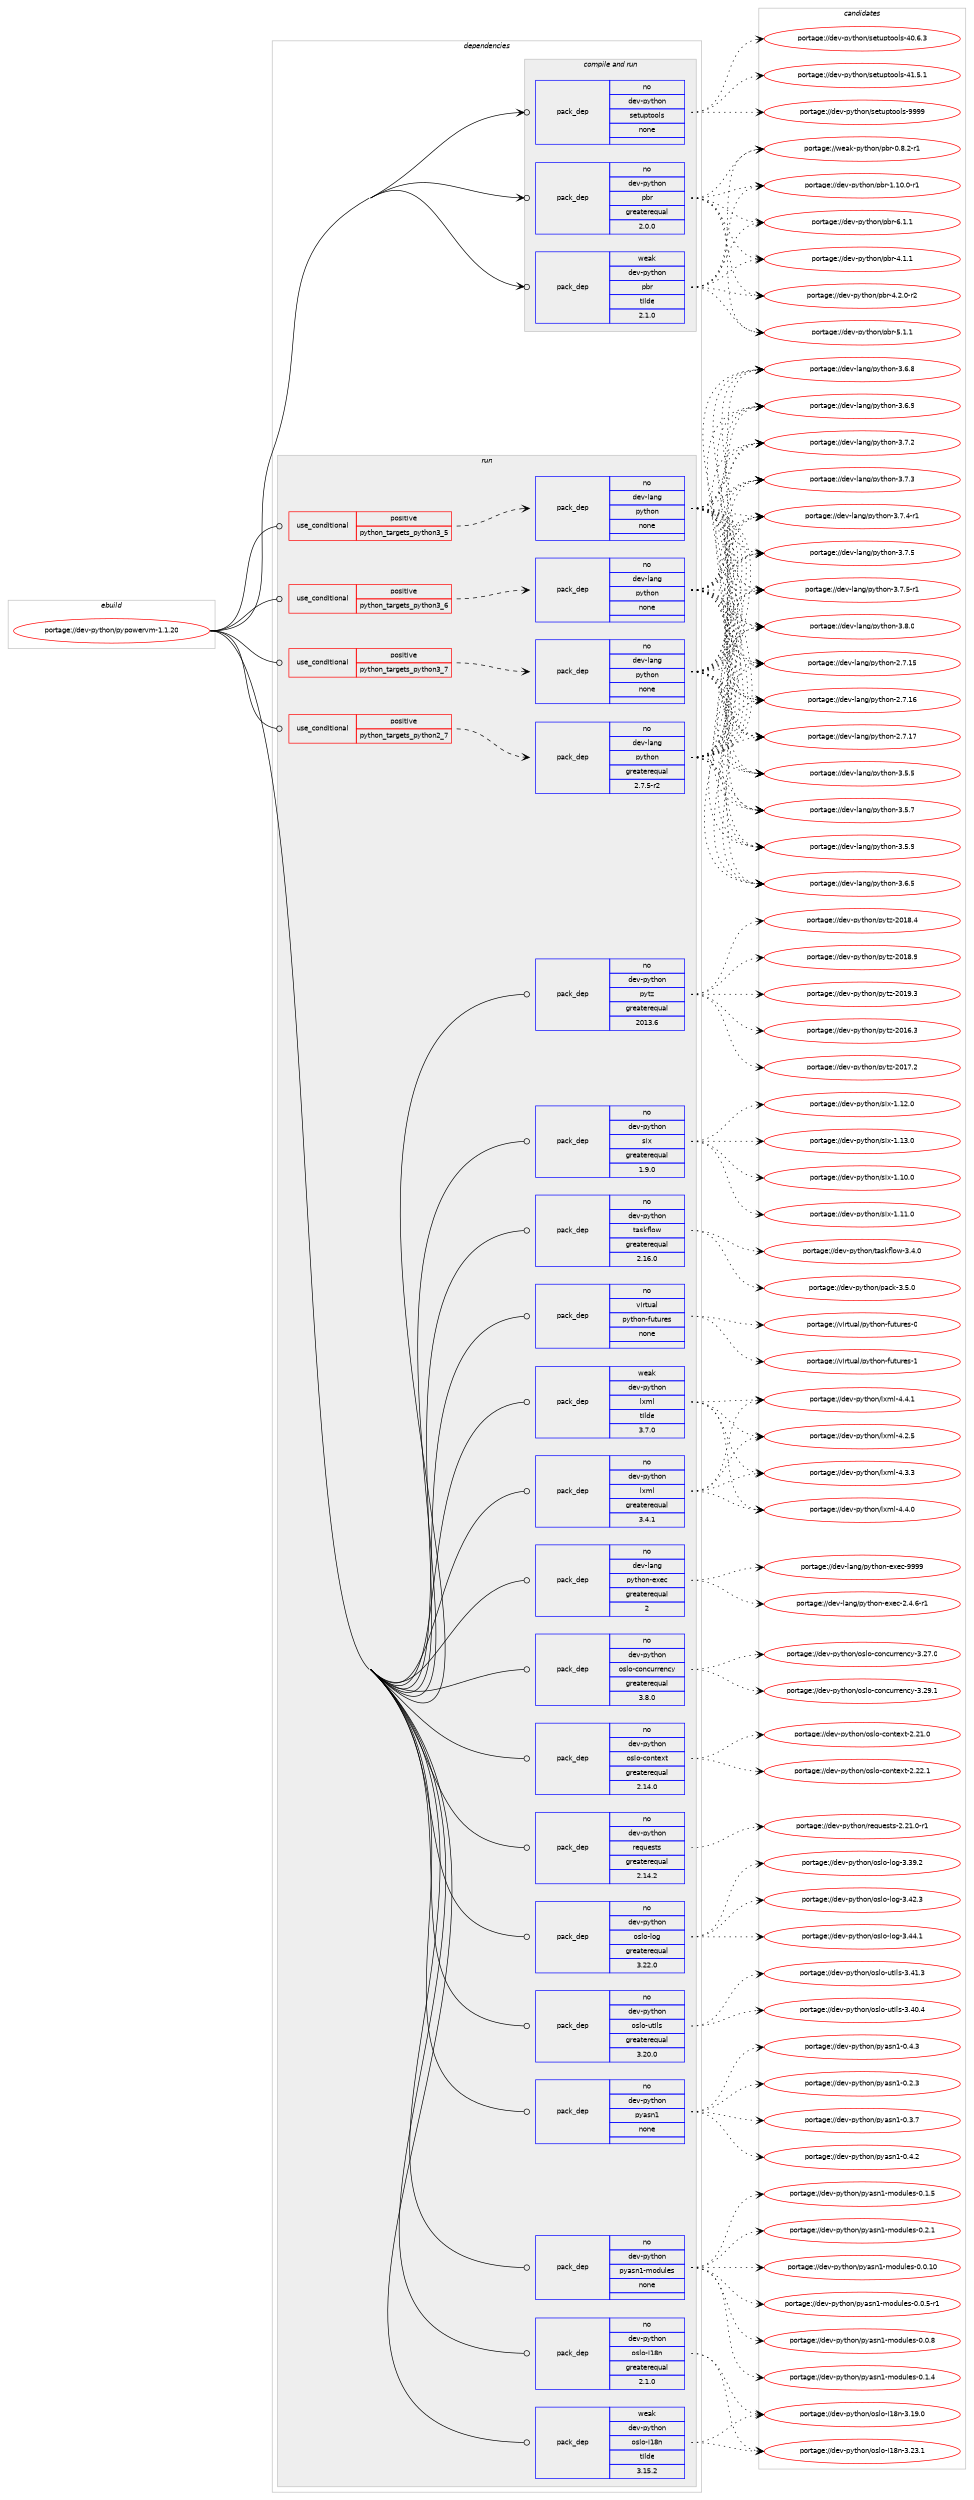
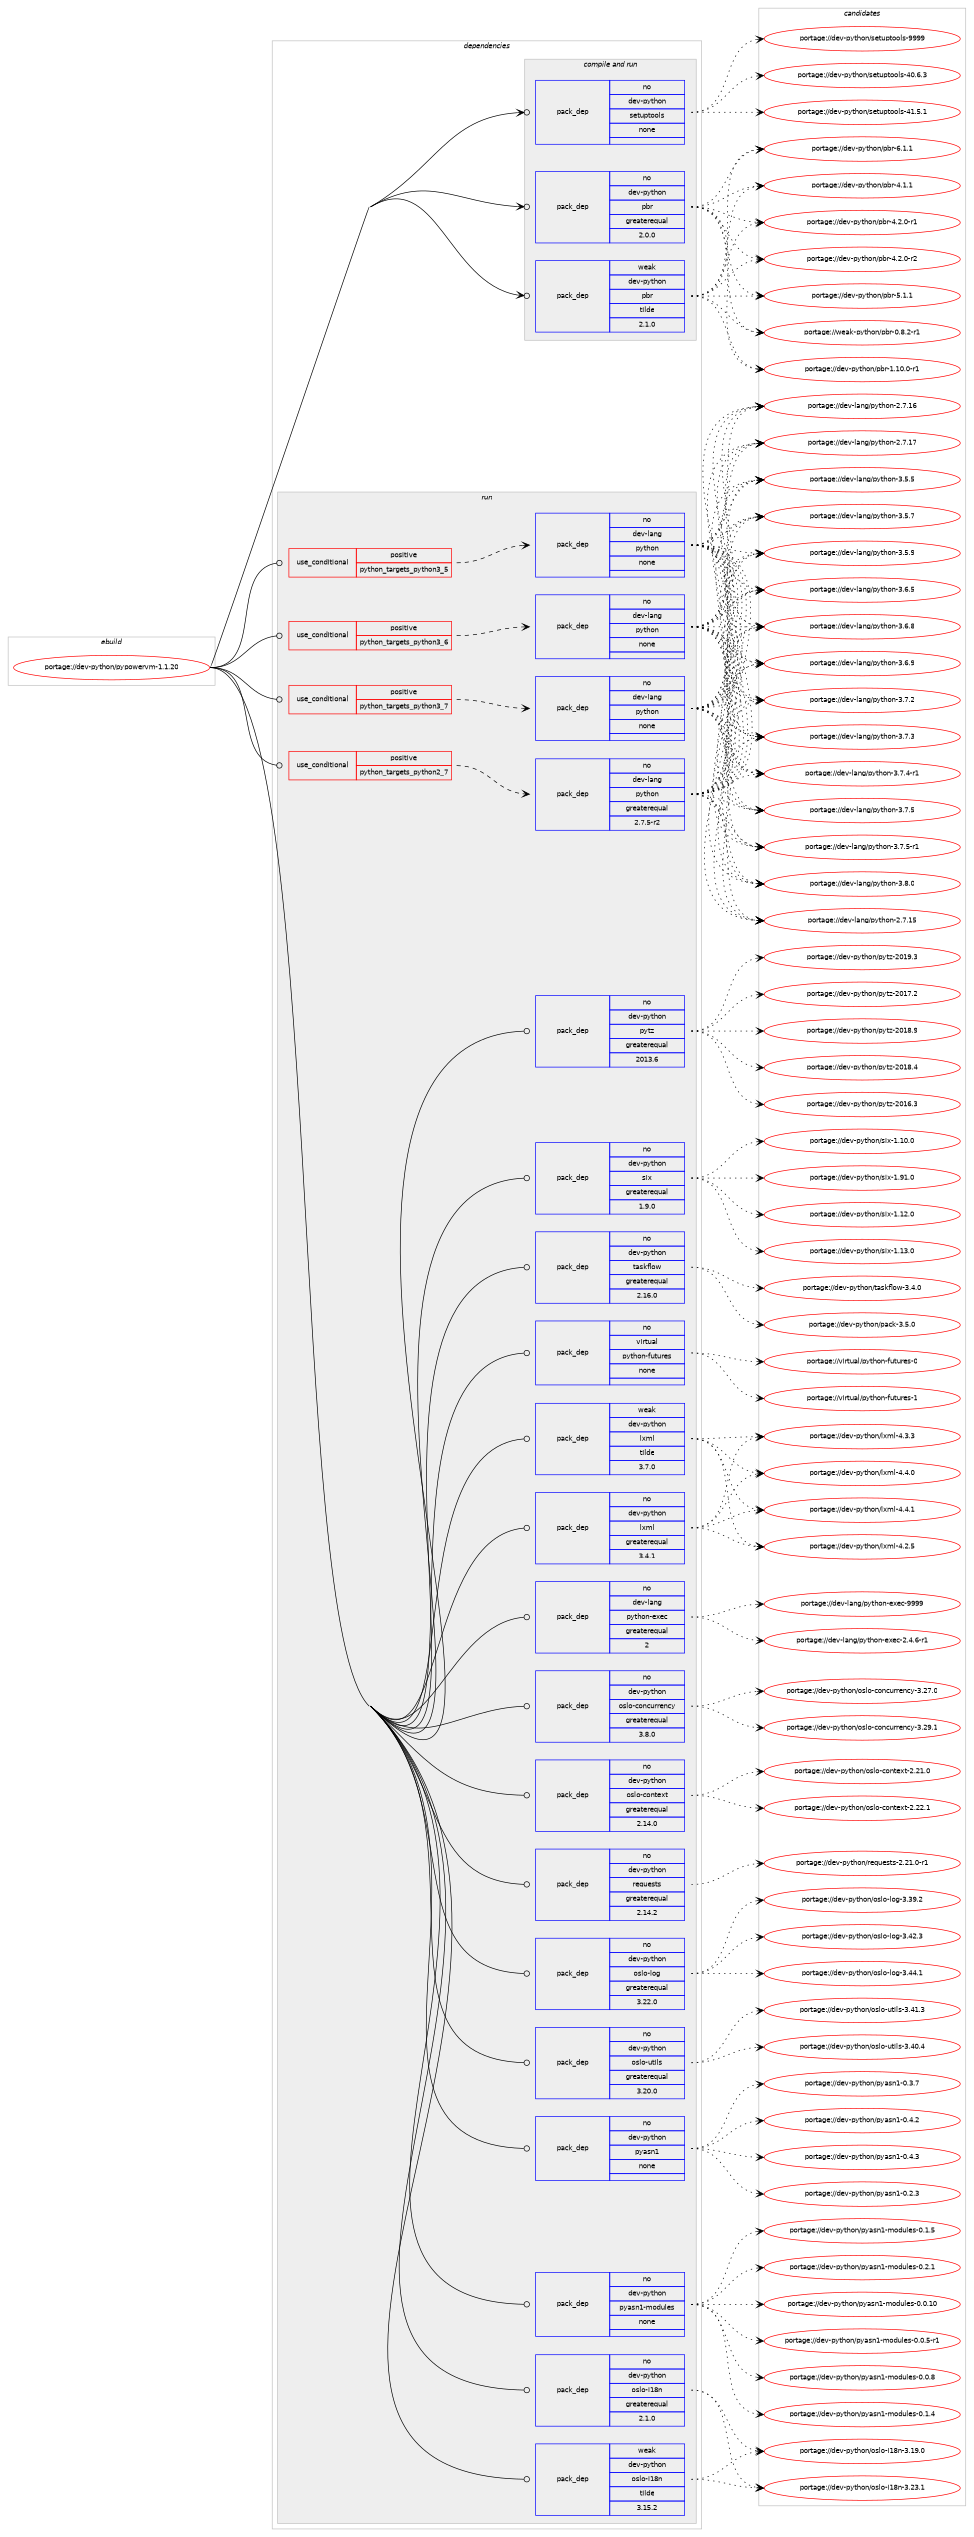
none -> (862, 223)
(862, 1215) -> (862, 1178)
